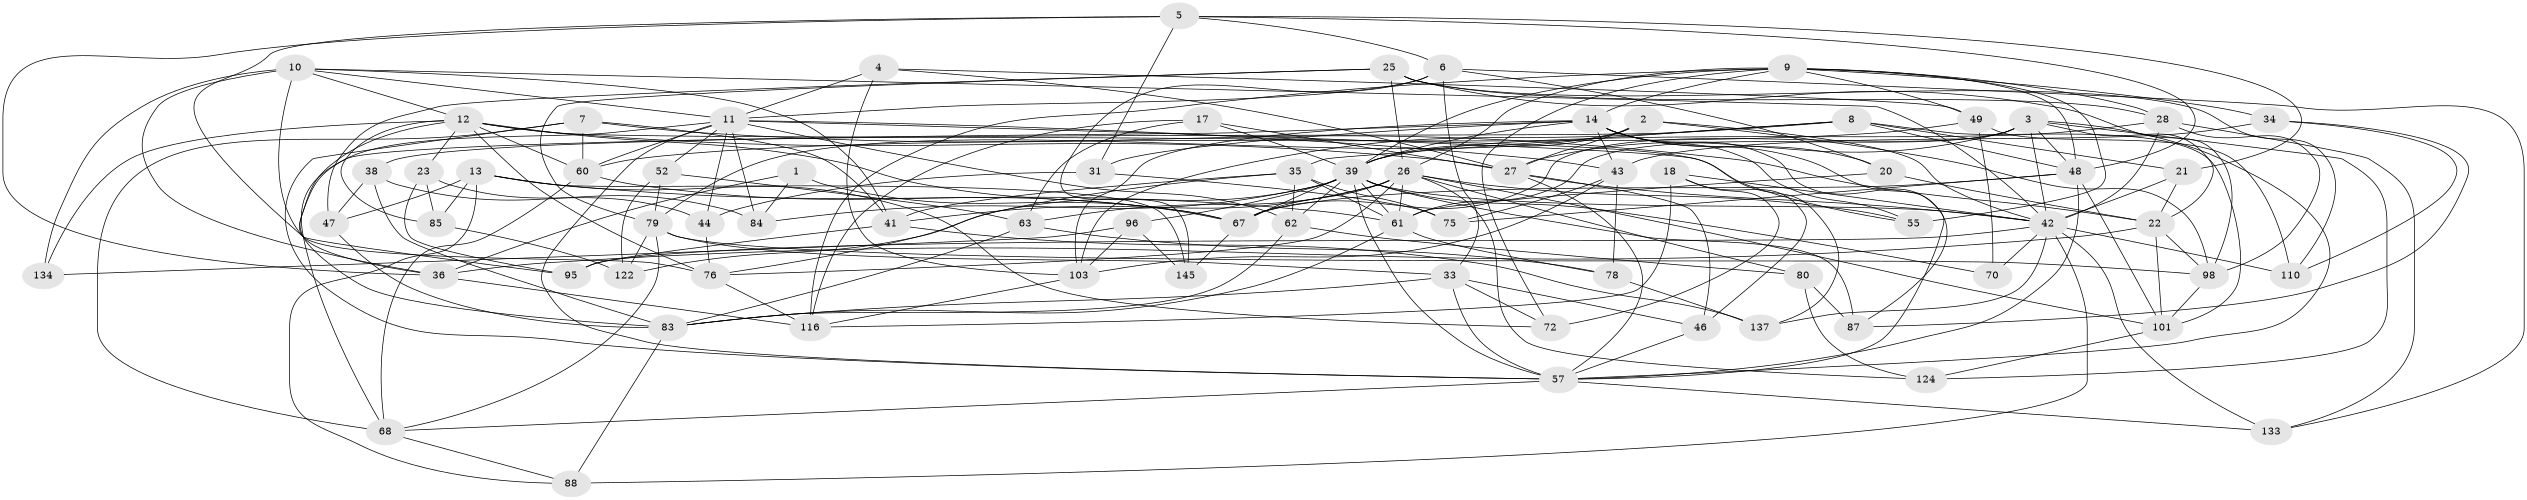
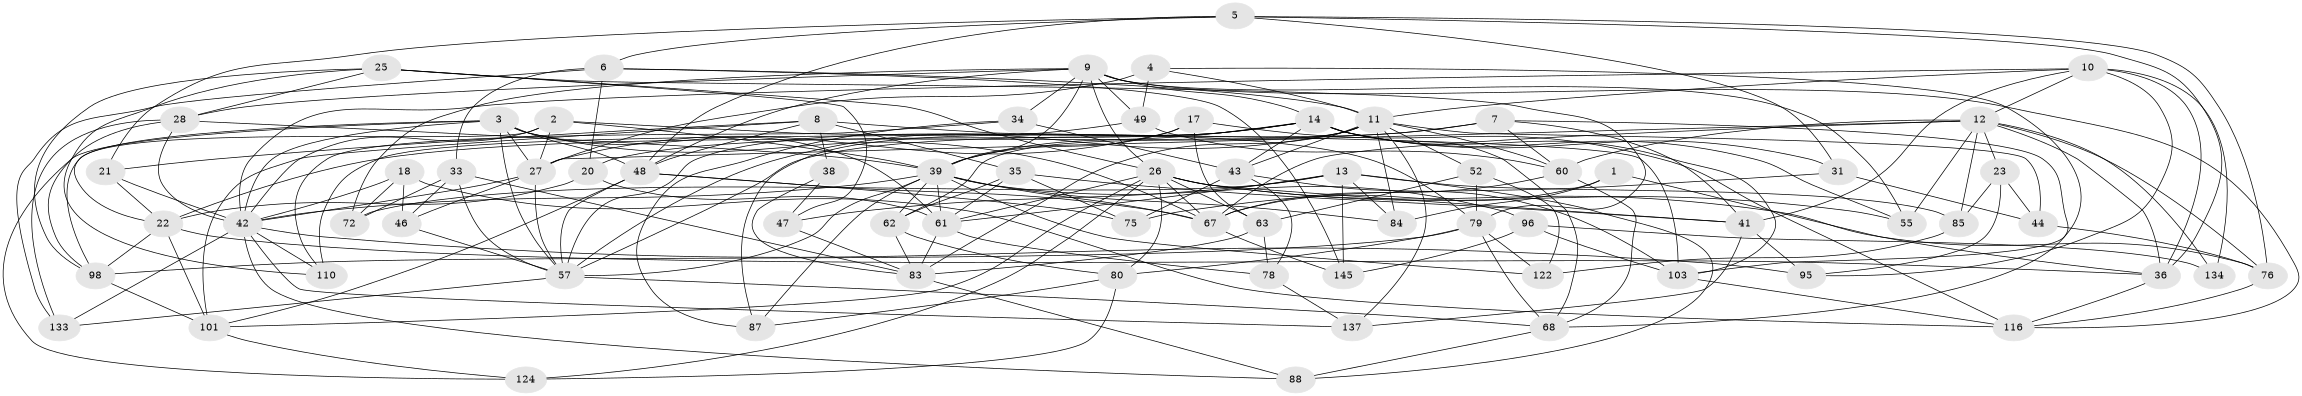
(501, 200) -> (1370, 198)
(1000, 211) -> none
(876, 256) -> (1314, 253)
(1993, 276) -> none
